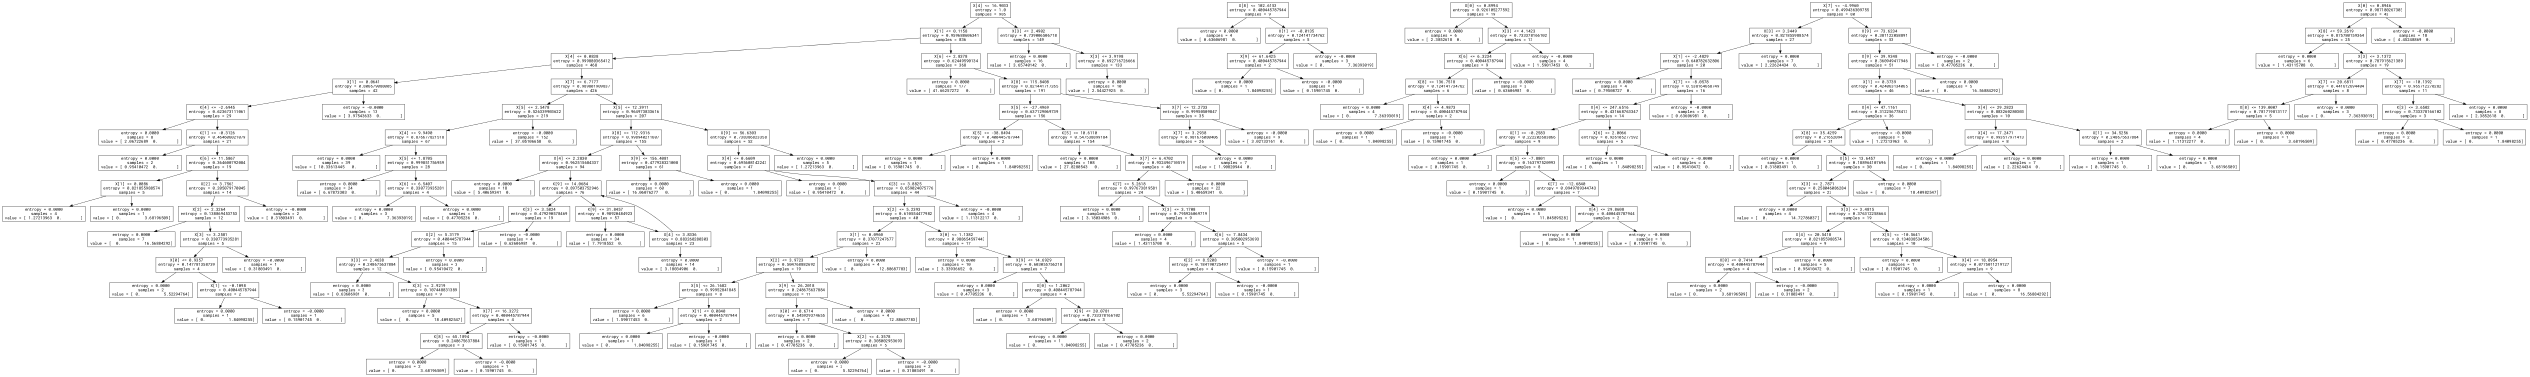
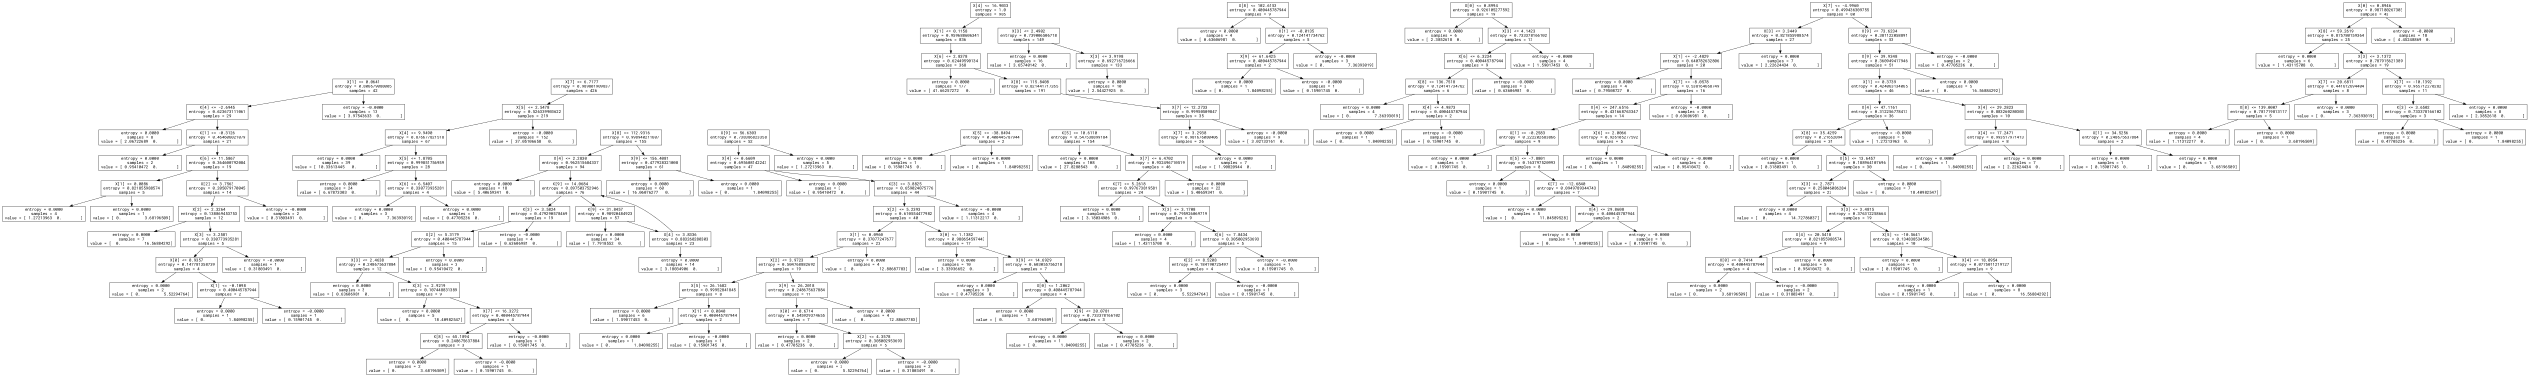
(1008, 22) -> none
(582, 61) -> none
(631, 112) -> none
(1030, 112) -> none
(1610, 123) -> none
